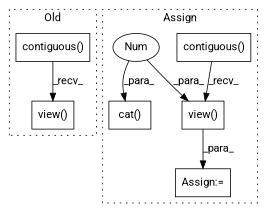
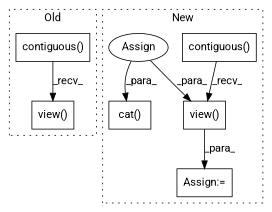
(180, 18) -> (183, 18)
(136, 47) -> (138, 47)
